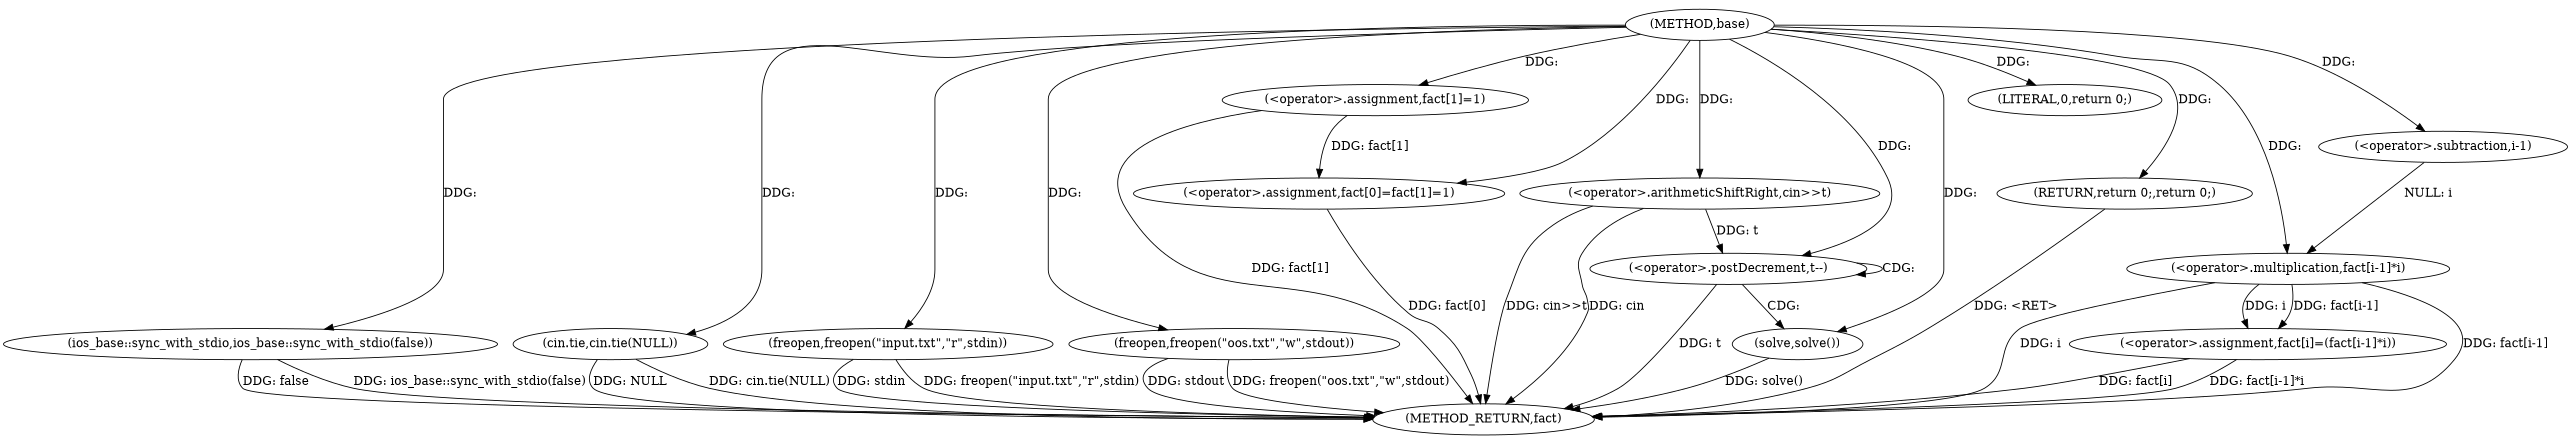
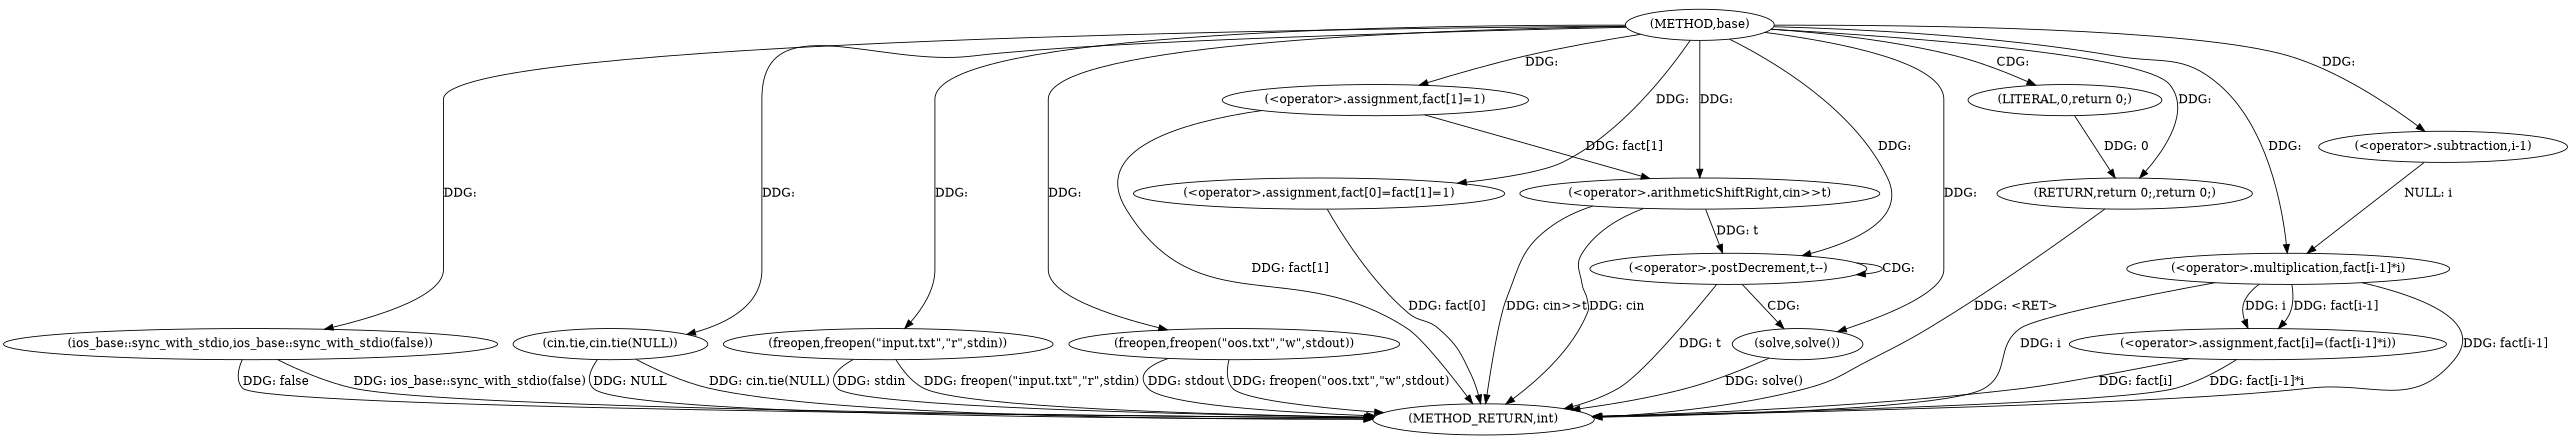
(2015, 62) -> (2015, 62)
(1327, 139) -> (1533, 146)
none -> (2092, 143)
(1484, 419) -> (1484, 419)
